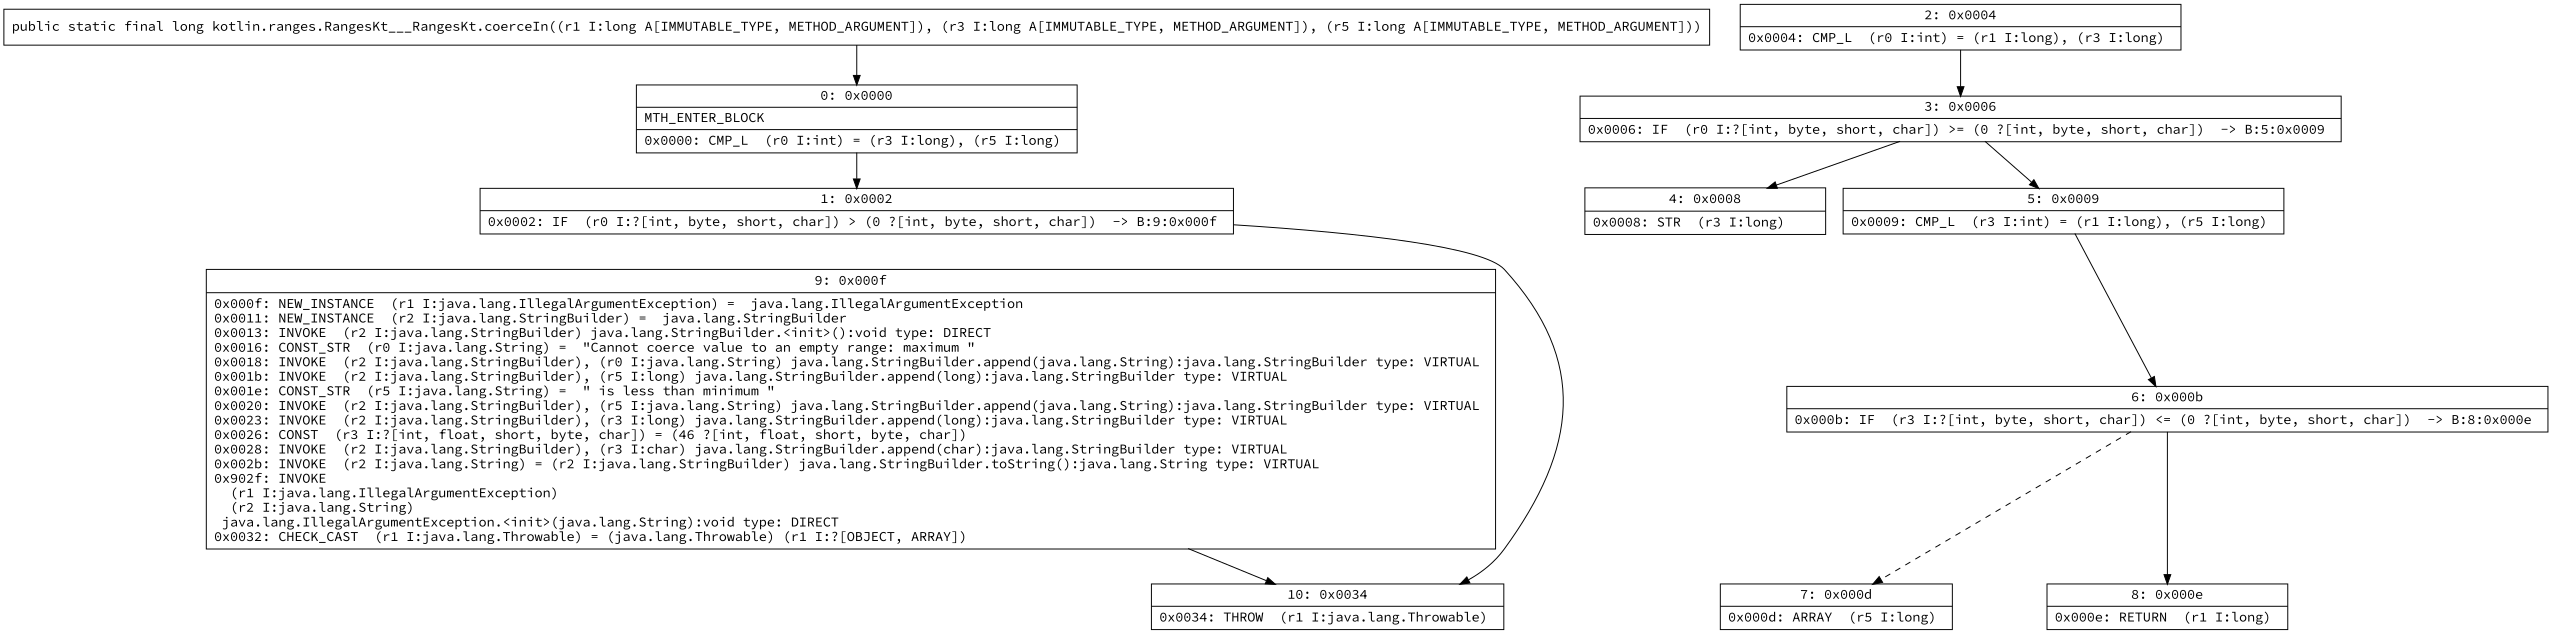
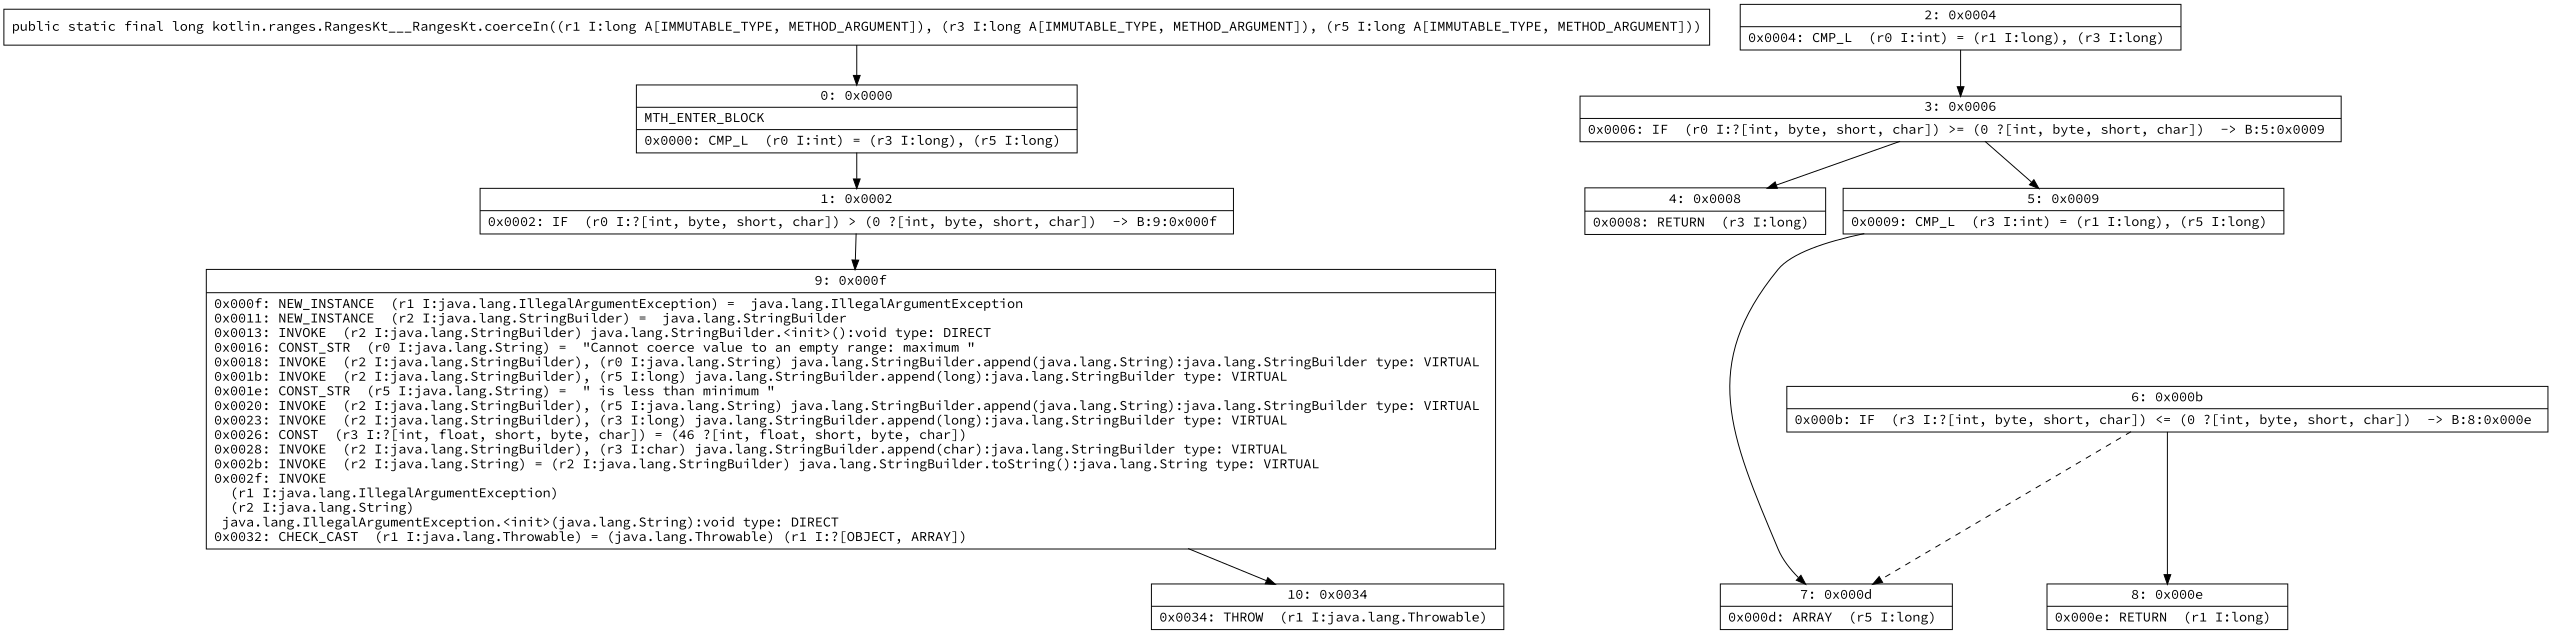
(1693, 222) -> (1705, 222)
(1529, 301) -> (856, 247)
(2113, 306) -> (1731, 378)
(279, 479) -> (279, 479)
